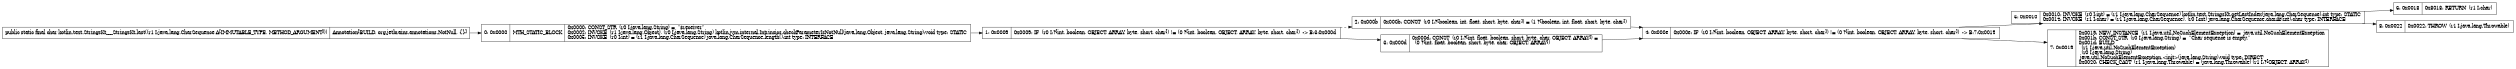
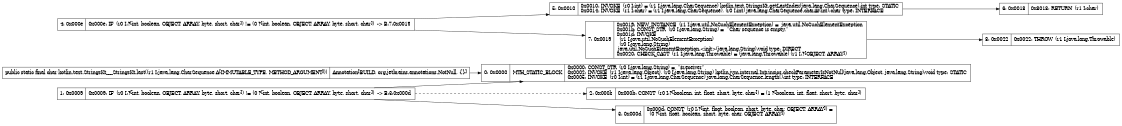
(2368, 24) -> (923, 40)
(1635, 27) -> none
(975, 33) -> (447, 85)
(1621, 39) -> none
(2098, 43) -> (638, 35)
